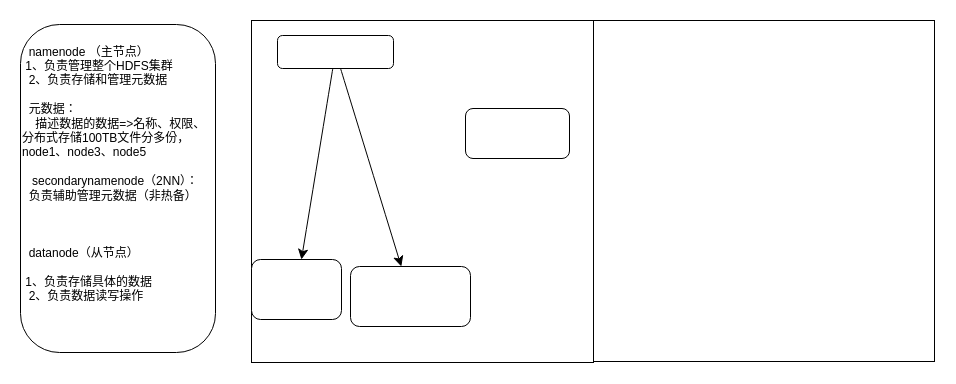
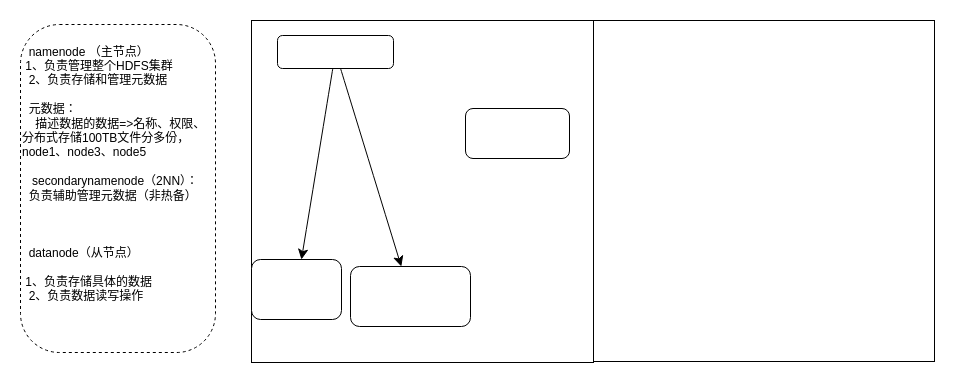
(118, 189) -> (118, 189)
